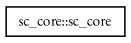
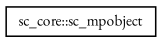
(66, 22) -> (81, 22)
